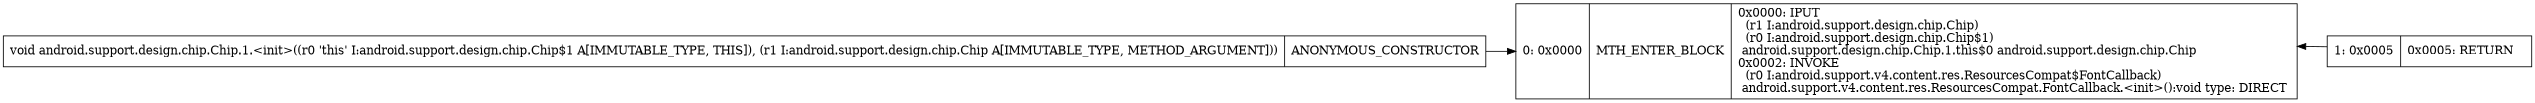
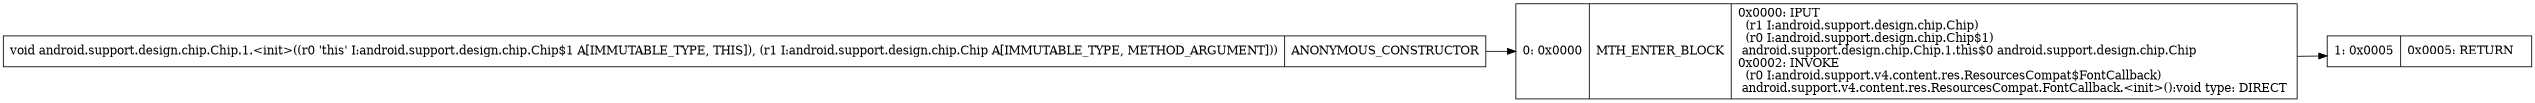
(2316, 47) -> (2308, 56)
